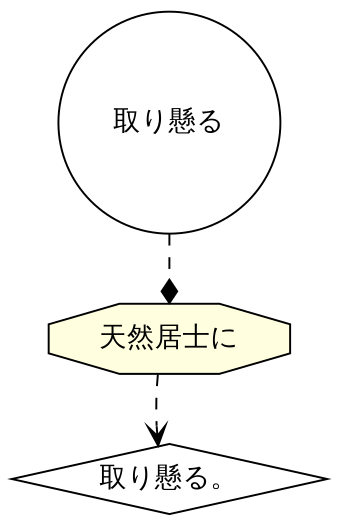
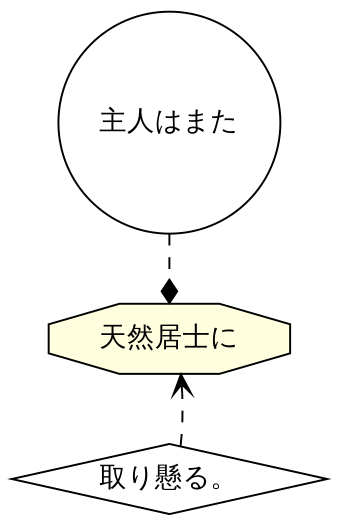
(169, 123) -> (169, 123)
(156, 400) -> (182, 420)
